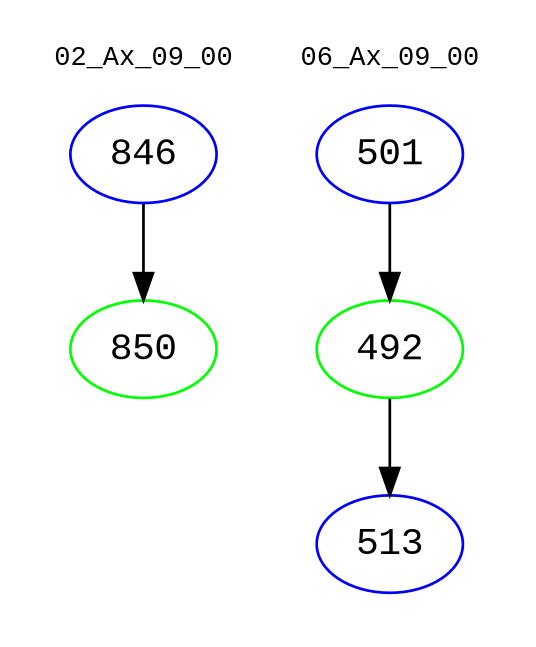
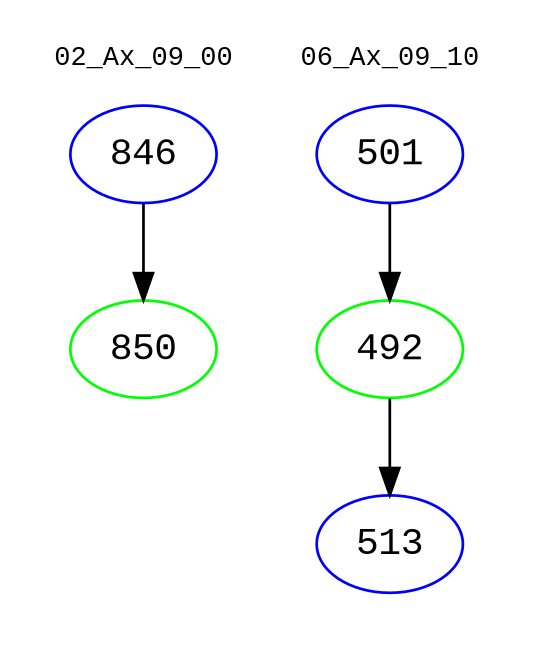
(391, 58) -> (391, 58)
